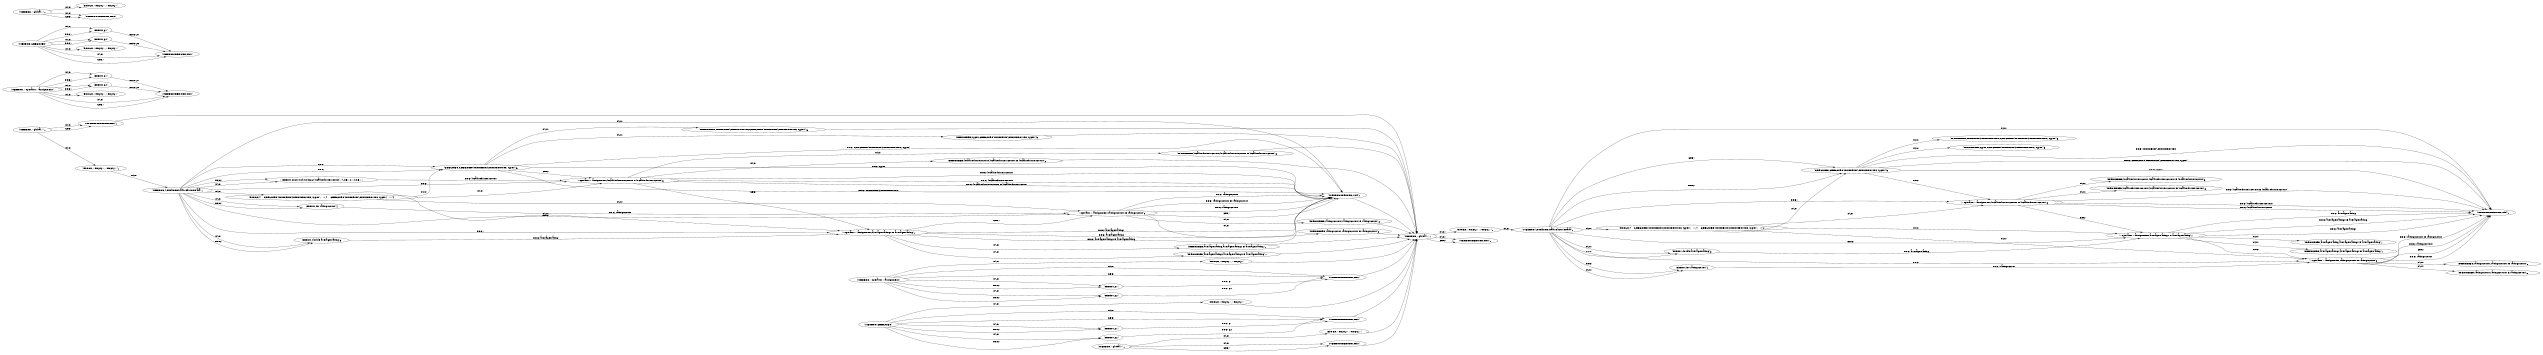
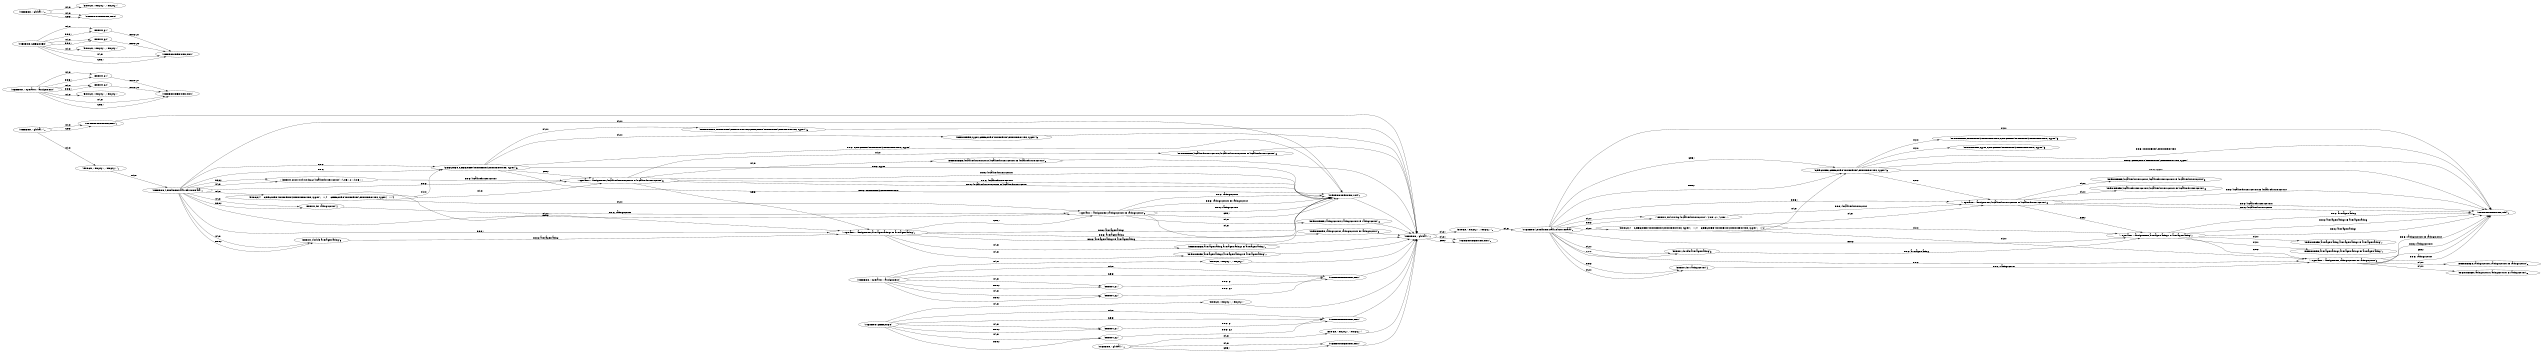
none -> (1692, 217)
